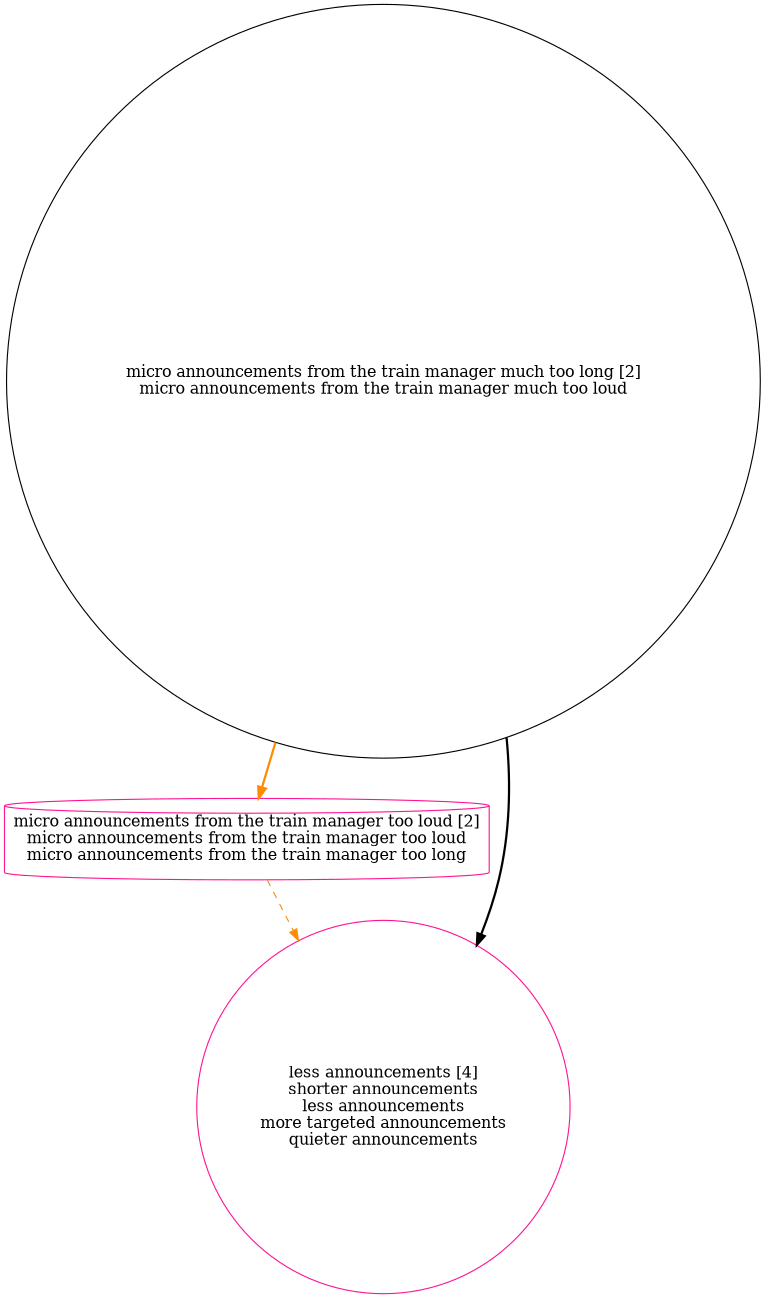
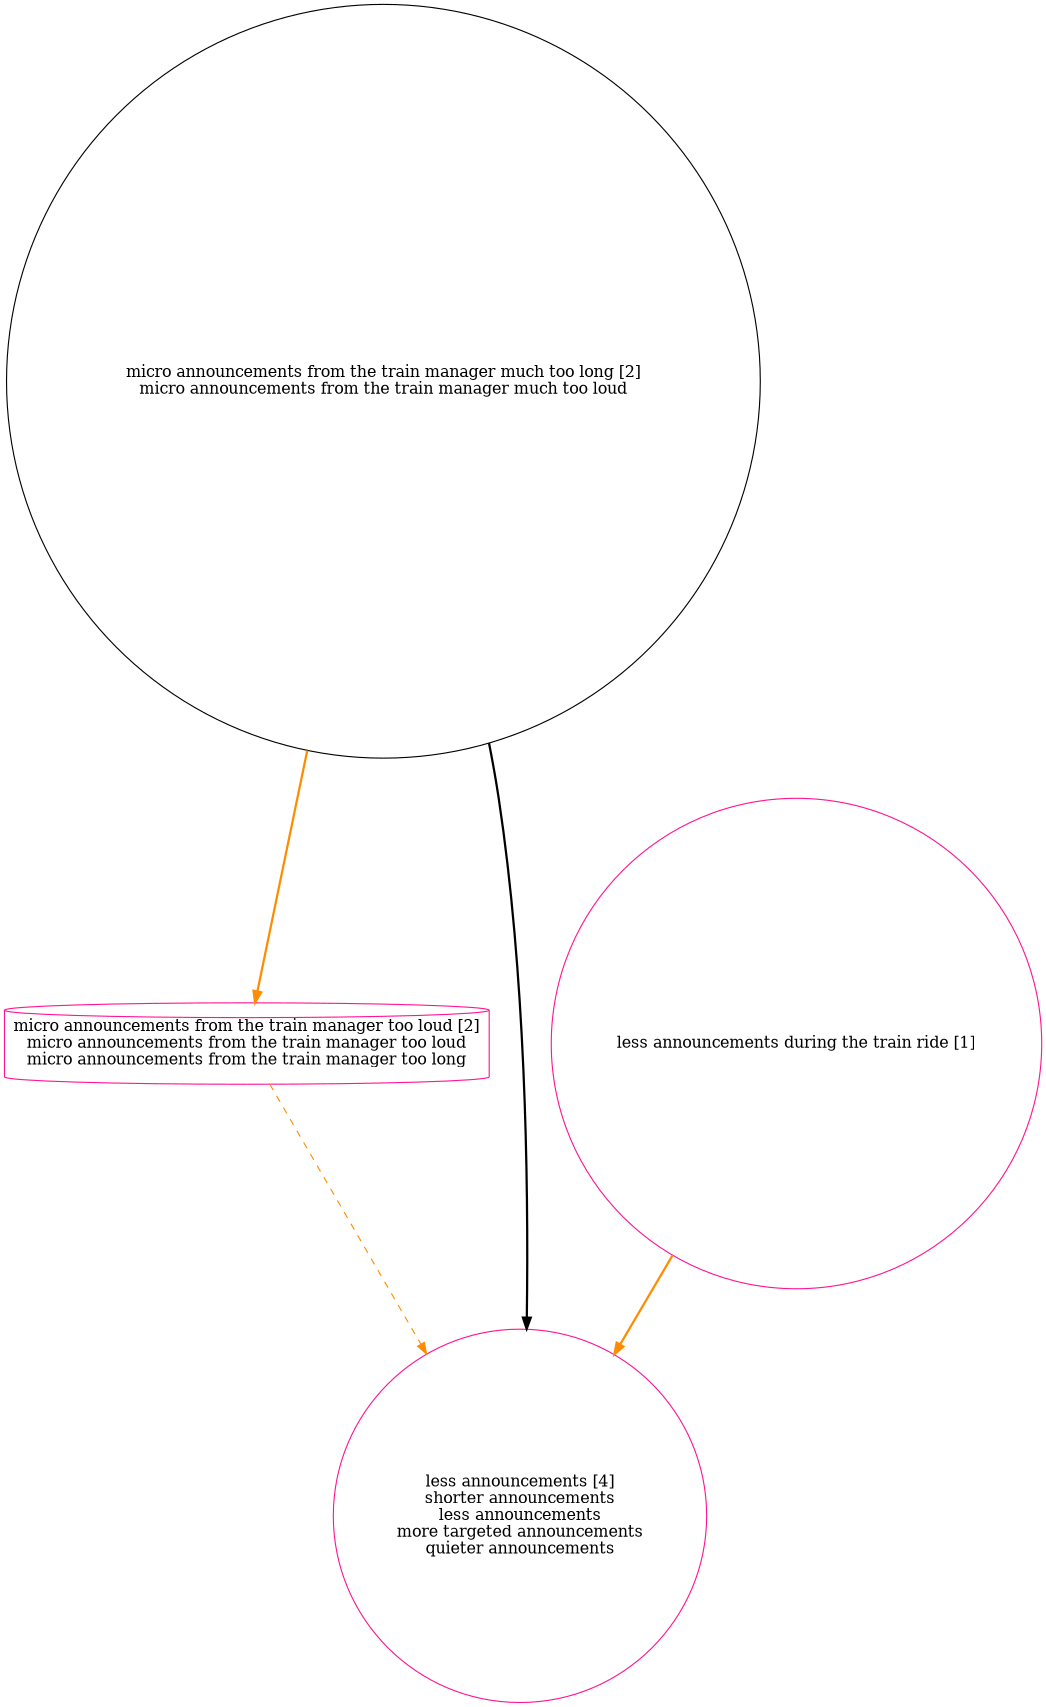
none -> (796, 1044)
